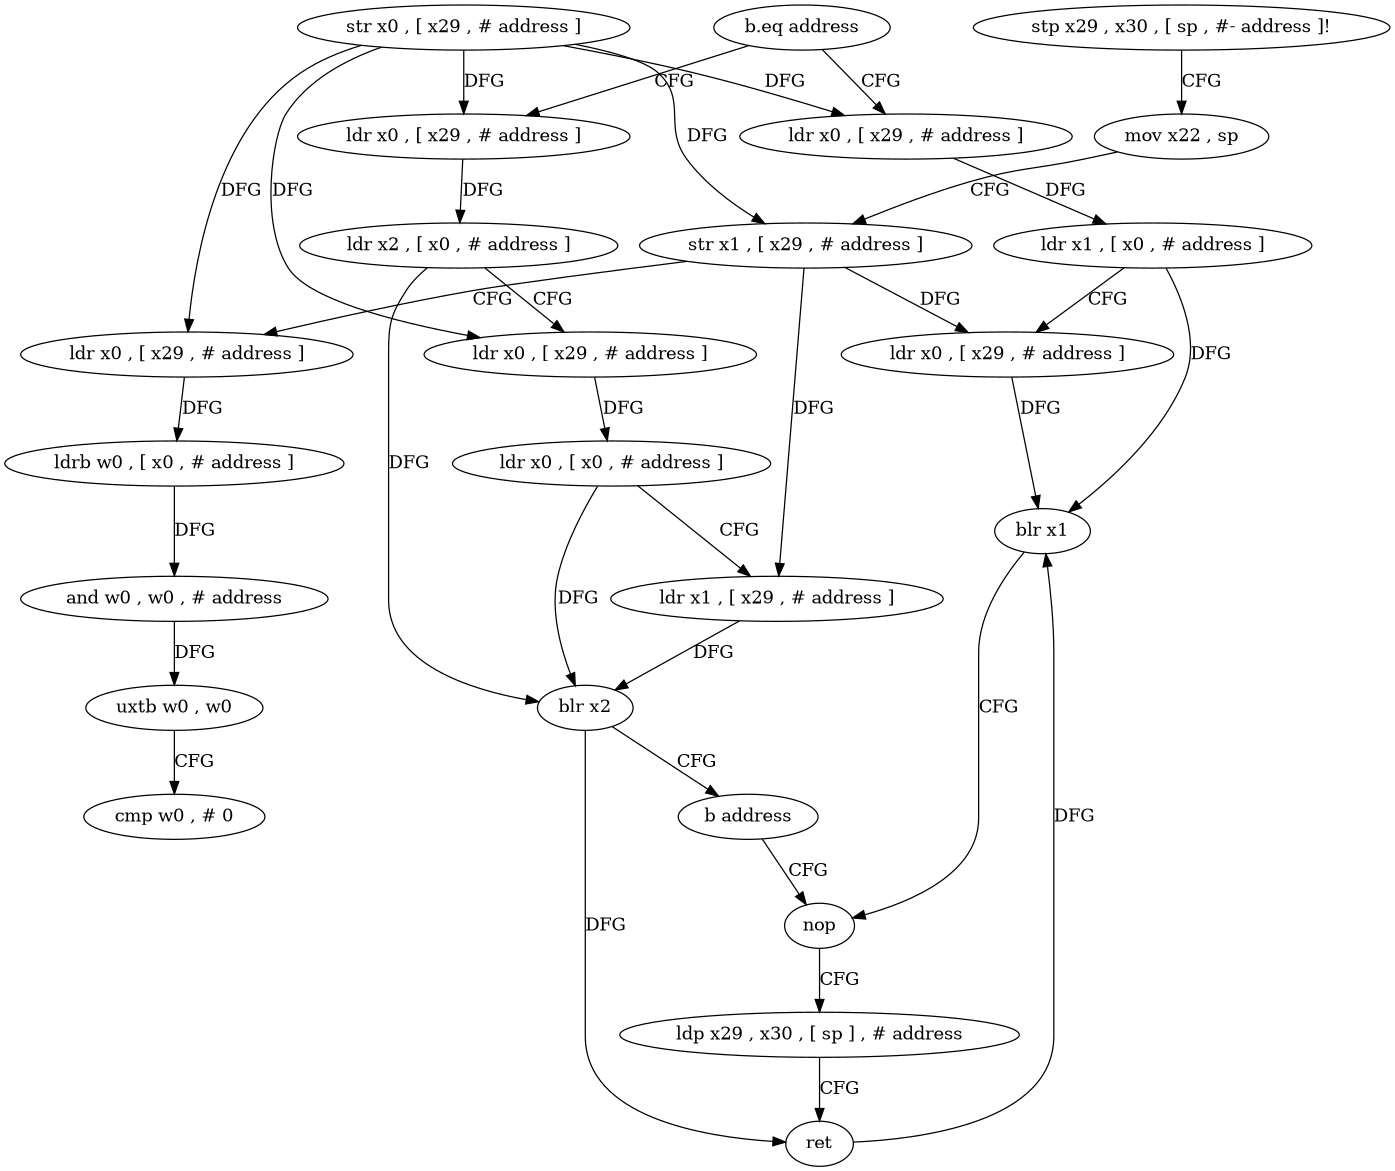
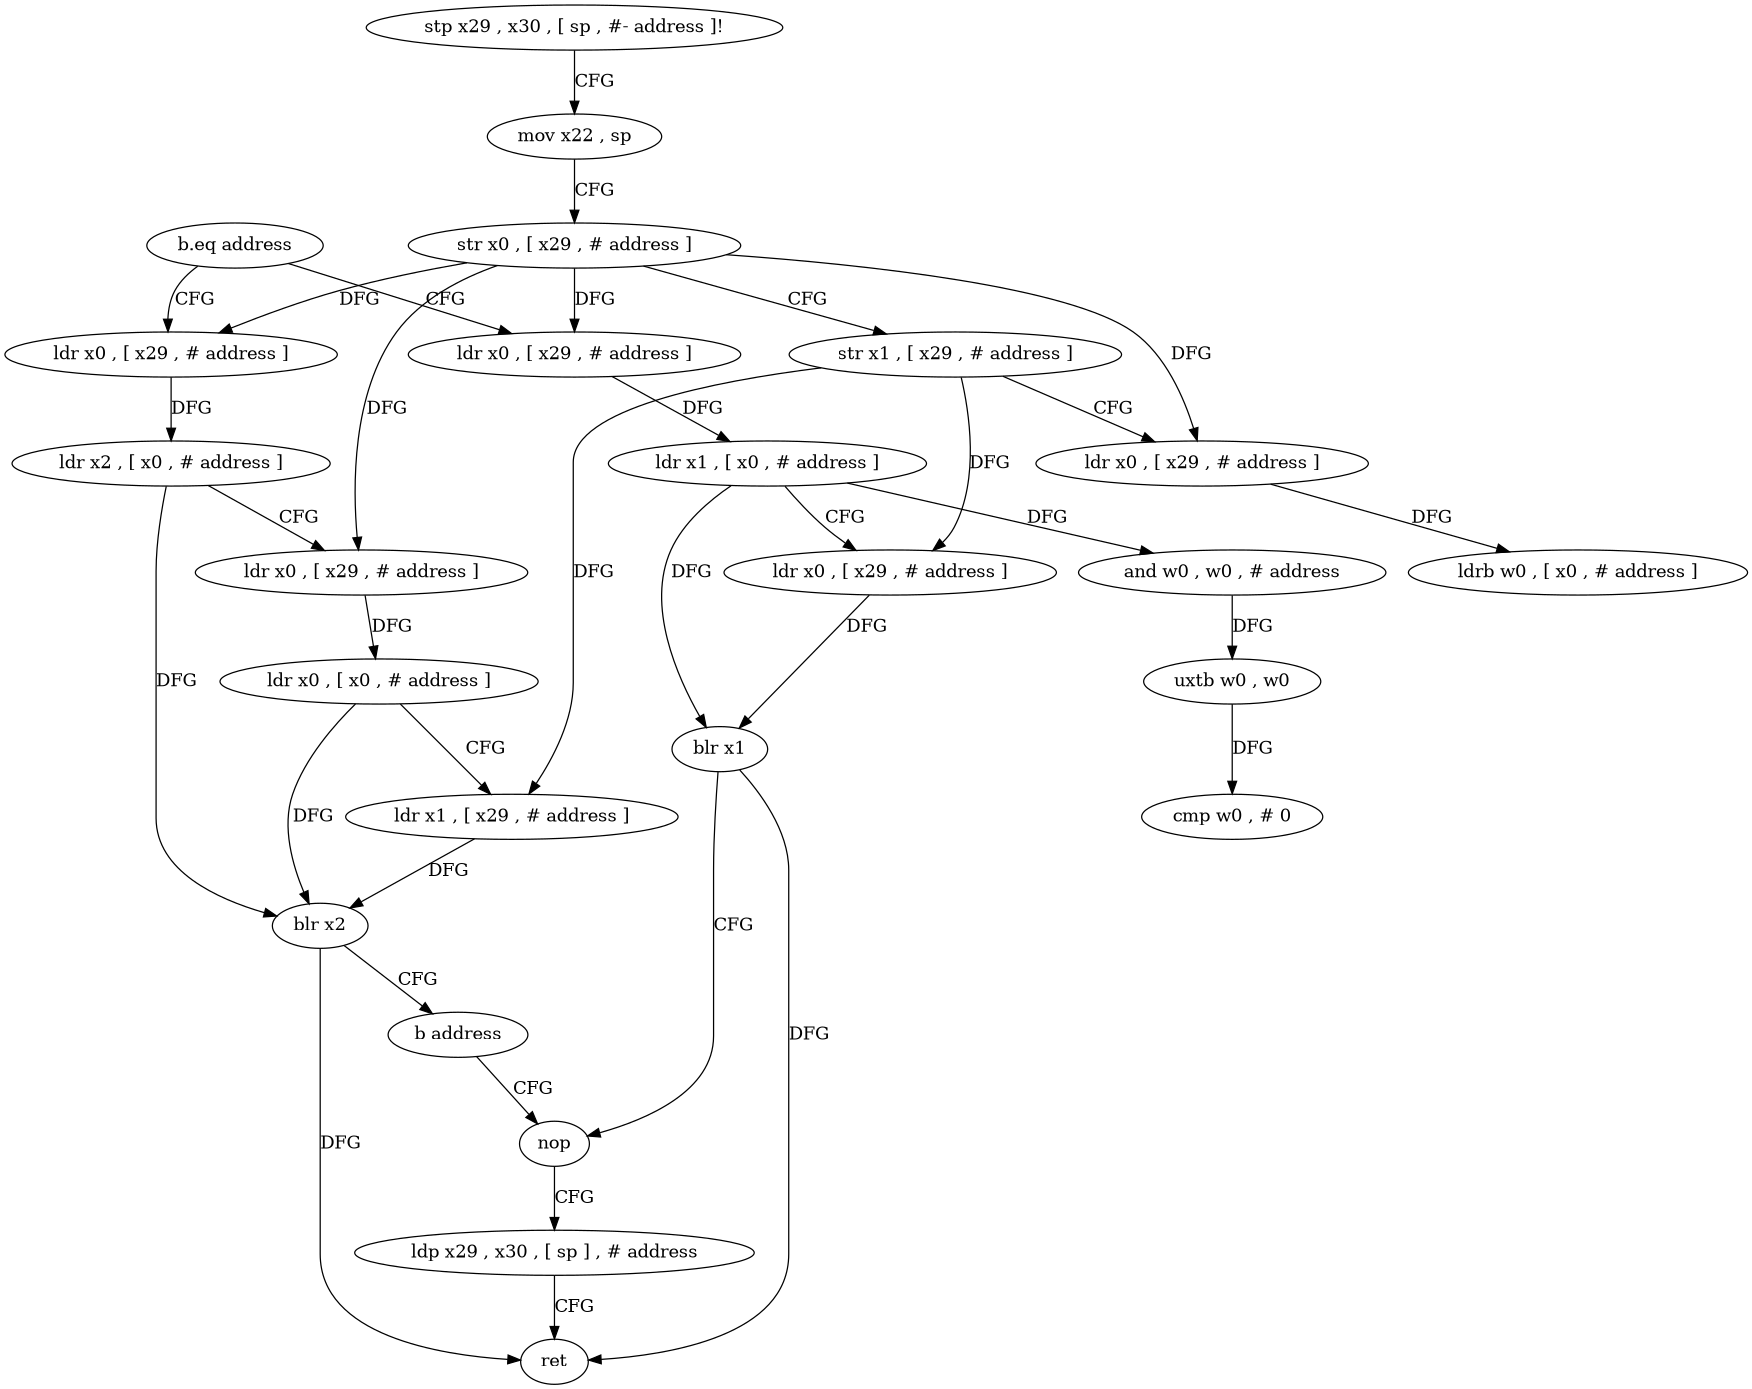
(707, 137) -> (808, 300)
(976, 180) -> (575, 185)
(174, 525) -> (994, 517)
(194, 762) -> (1253, 749)
(1054, 925) -> (789, 1123)
